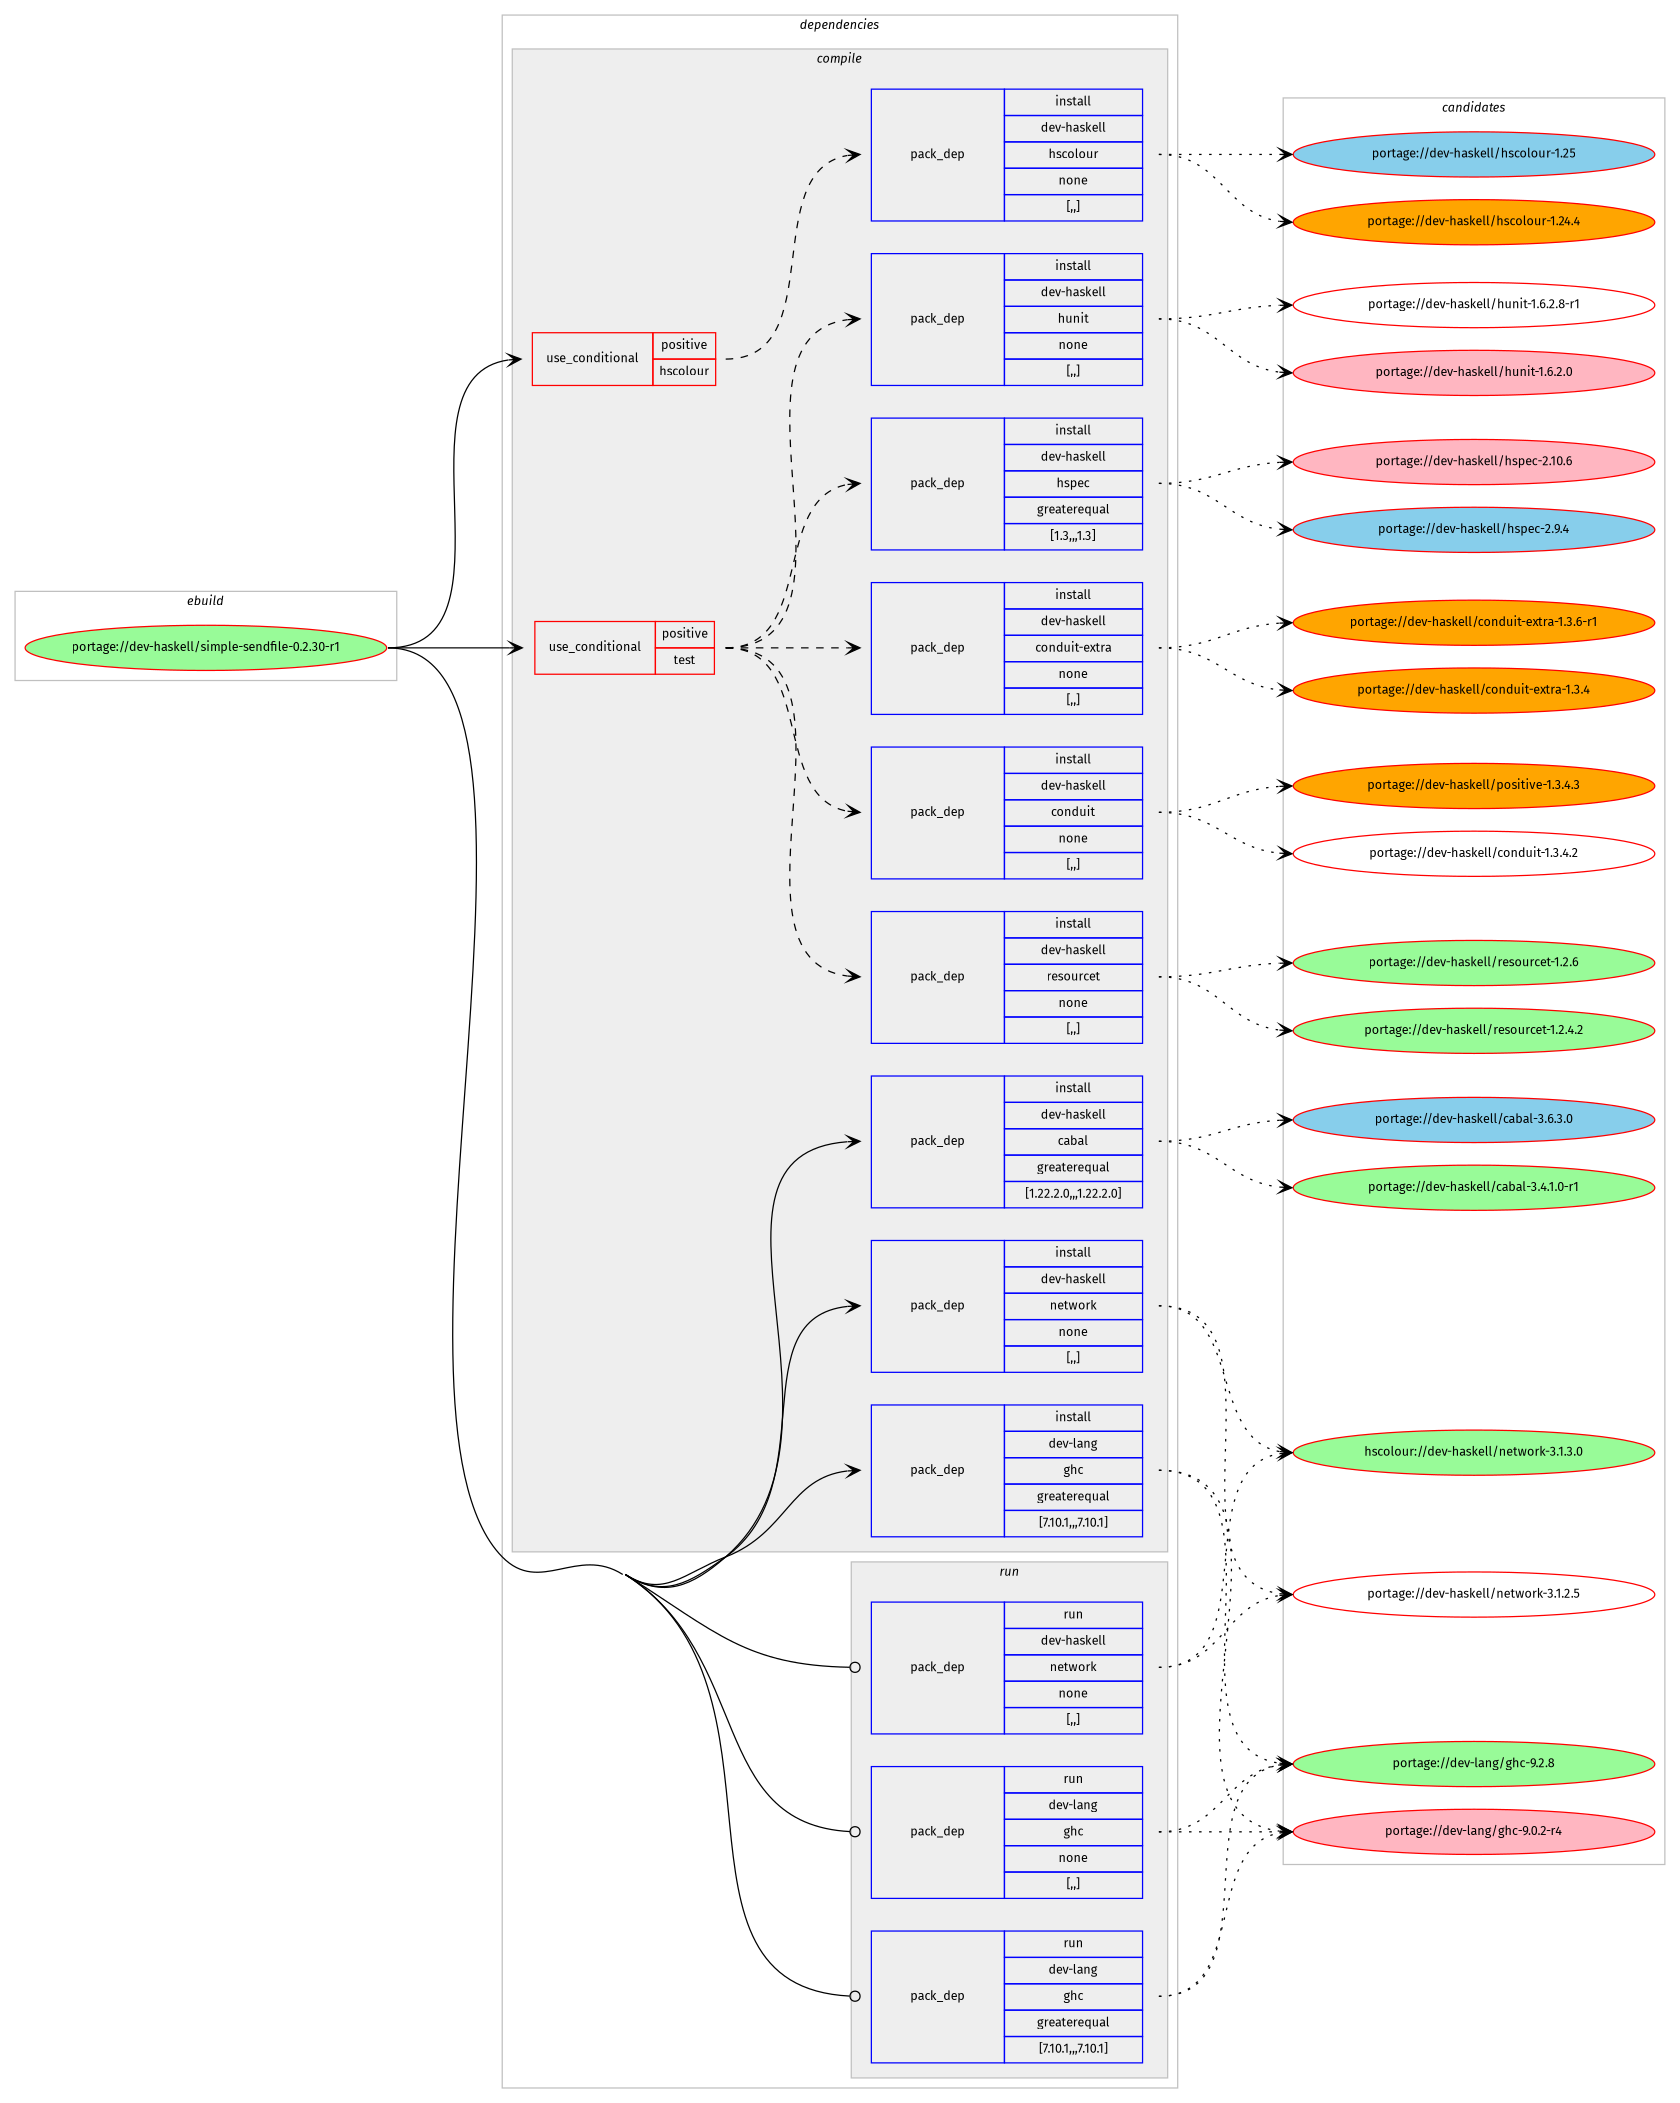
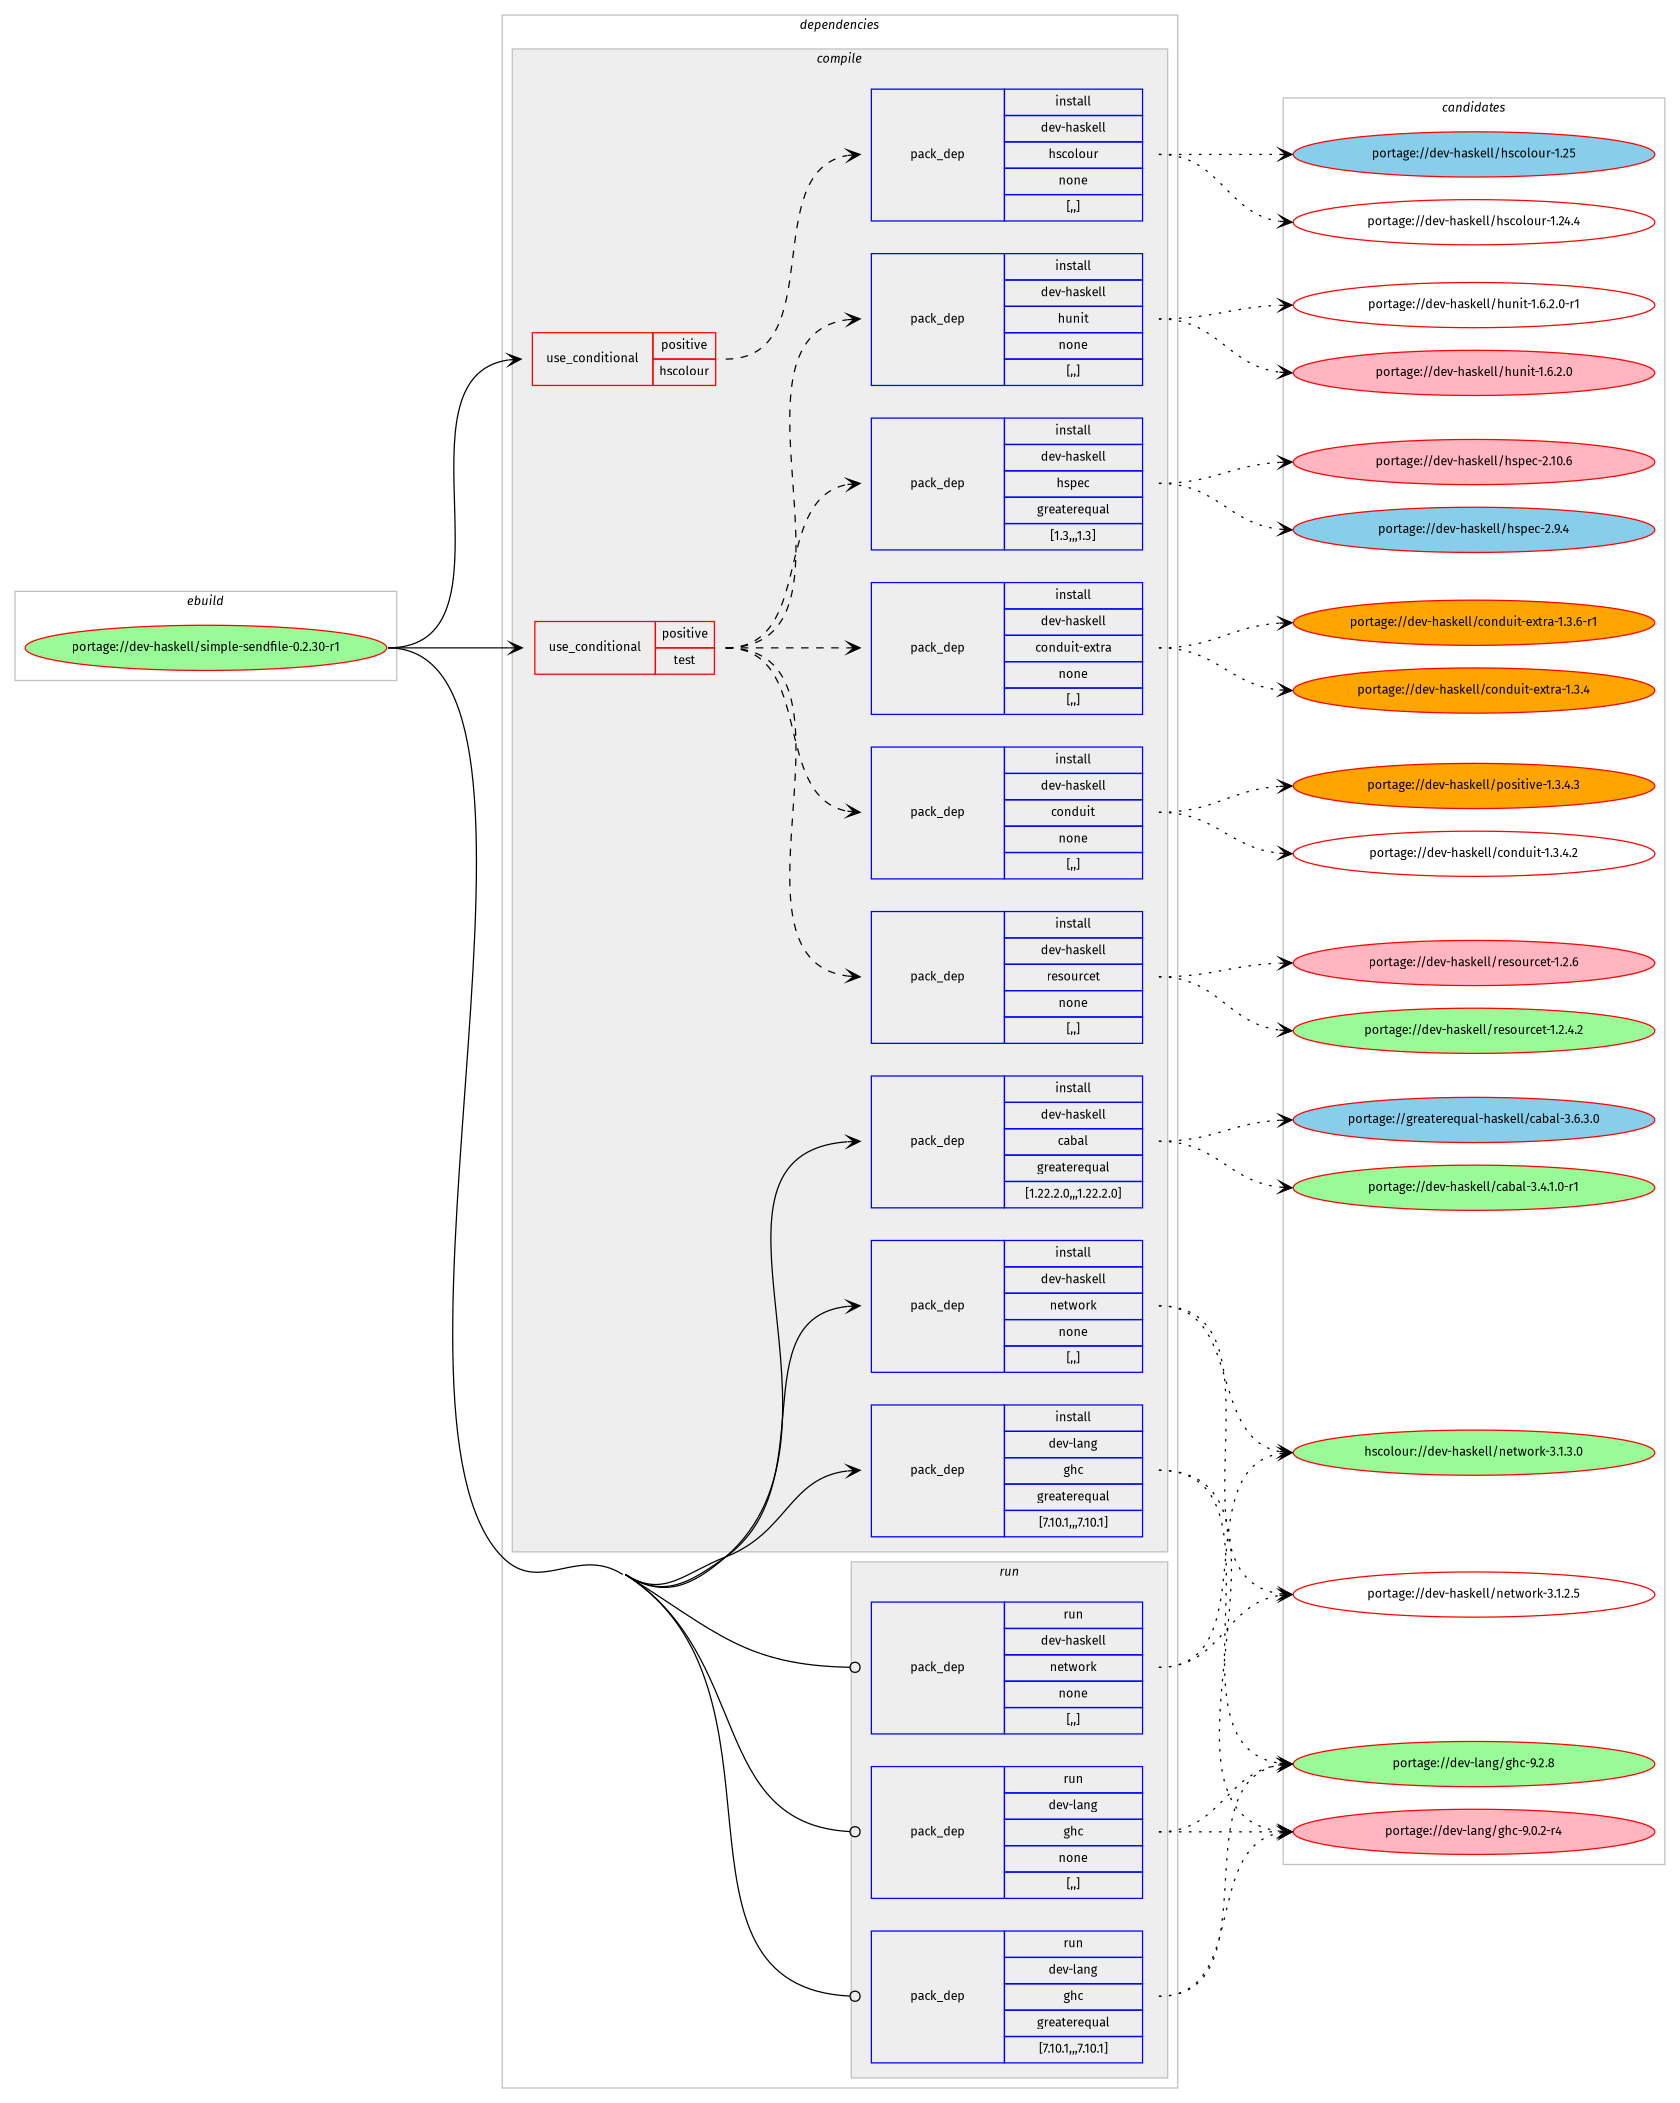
(1474, 222) -> (1474, 222)
(1474, 305) -> (1474, 305)
(1474, 963) -> (1474, 963)
(1474, 1120) -> (1474, 1120)
